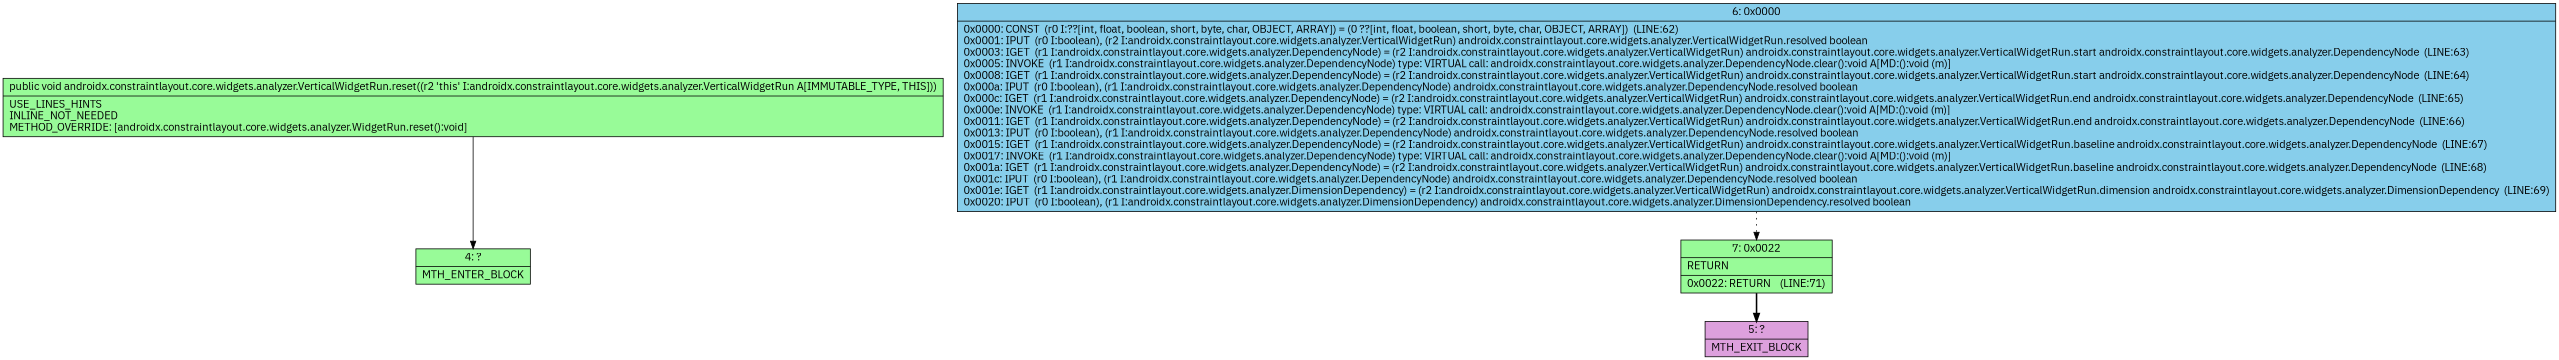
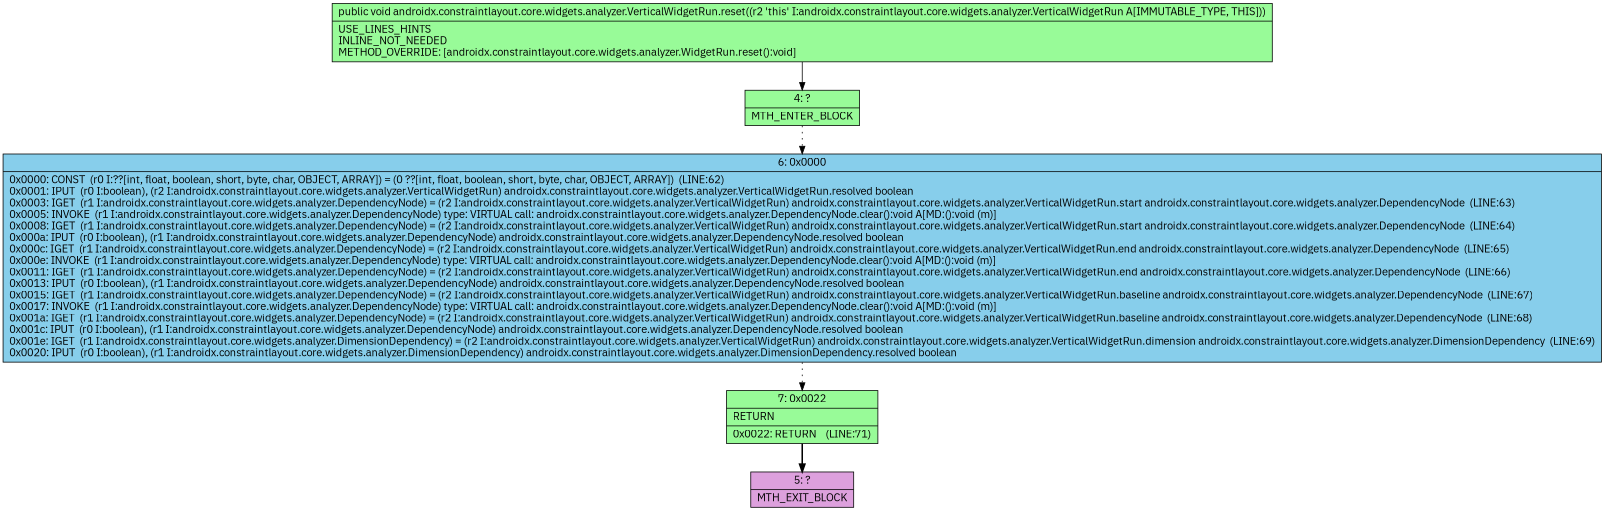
none -> (802, 136)
